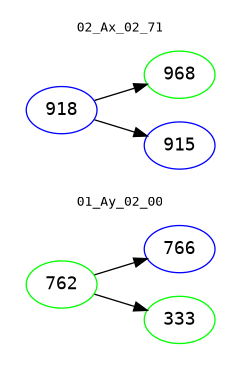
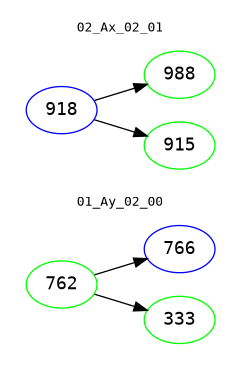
(121, 28) -> (121, 28)
(180, 75) -> (180, 75)
(180, 146) -> (180, 146)
